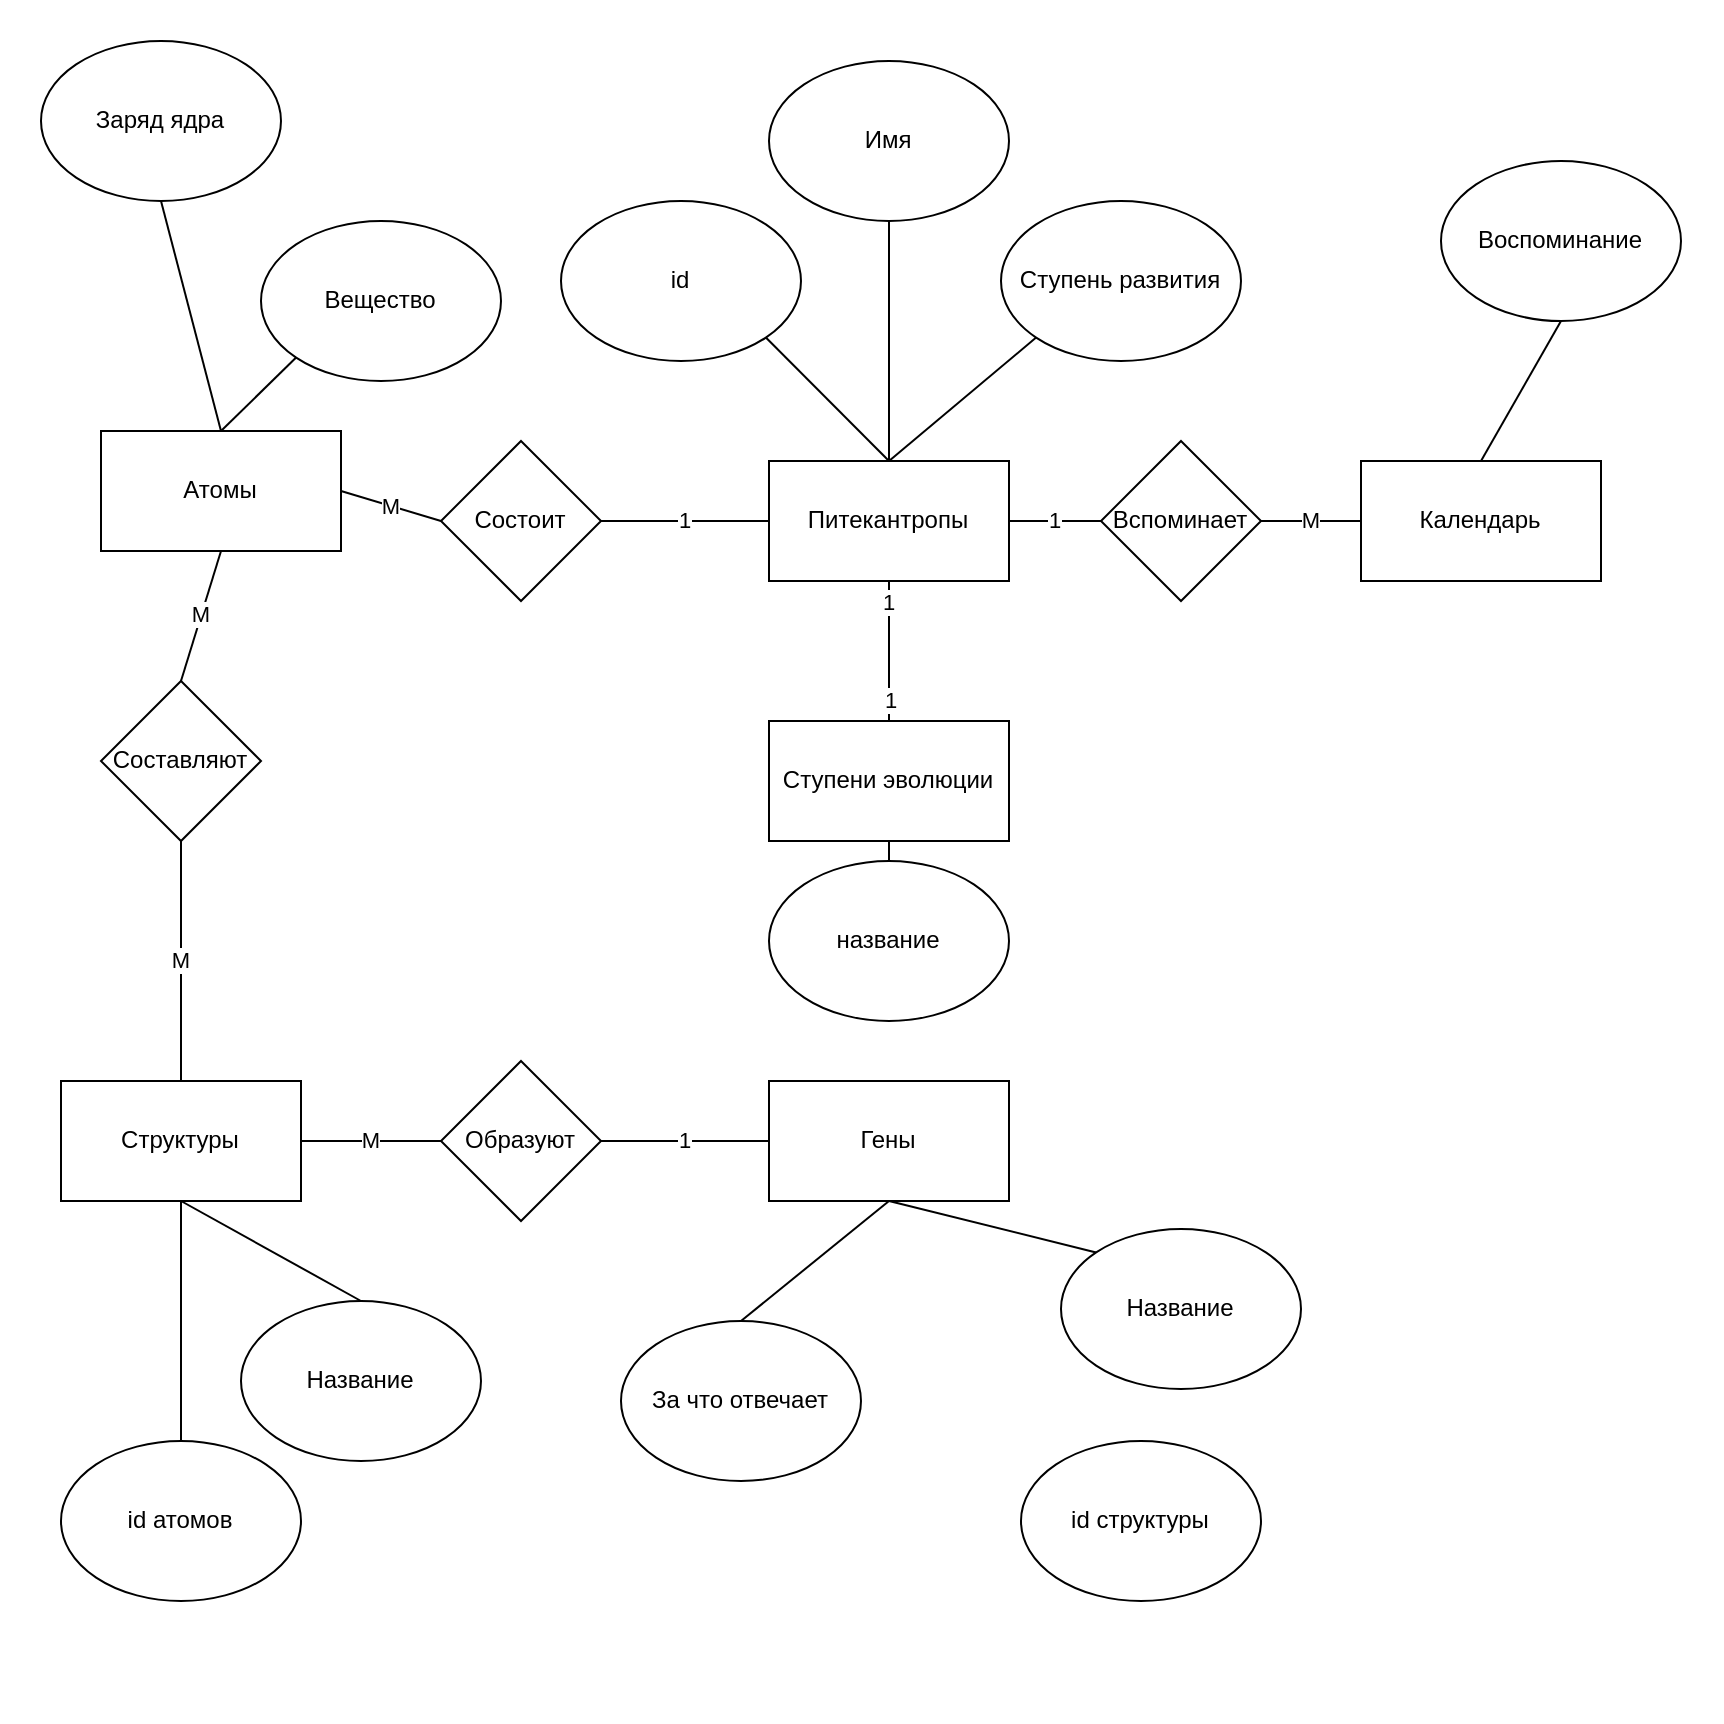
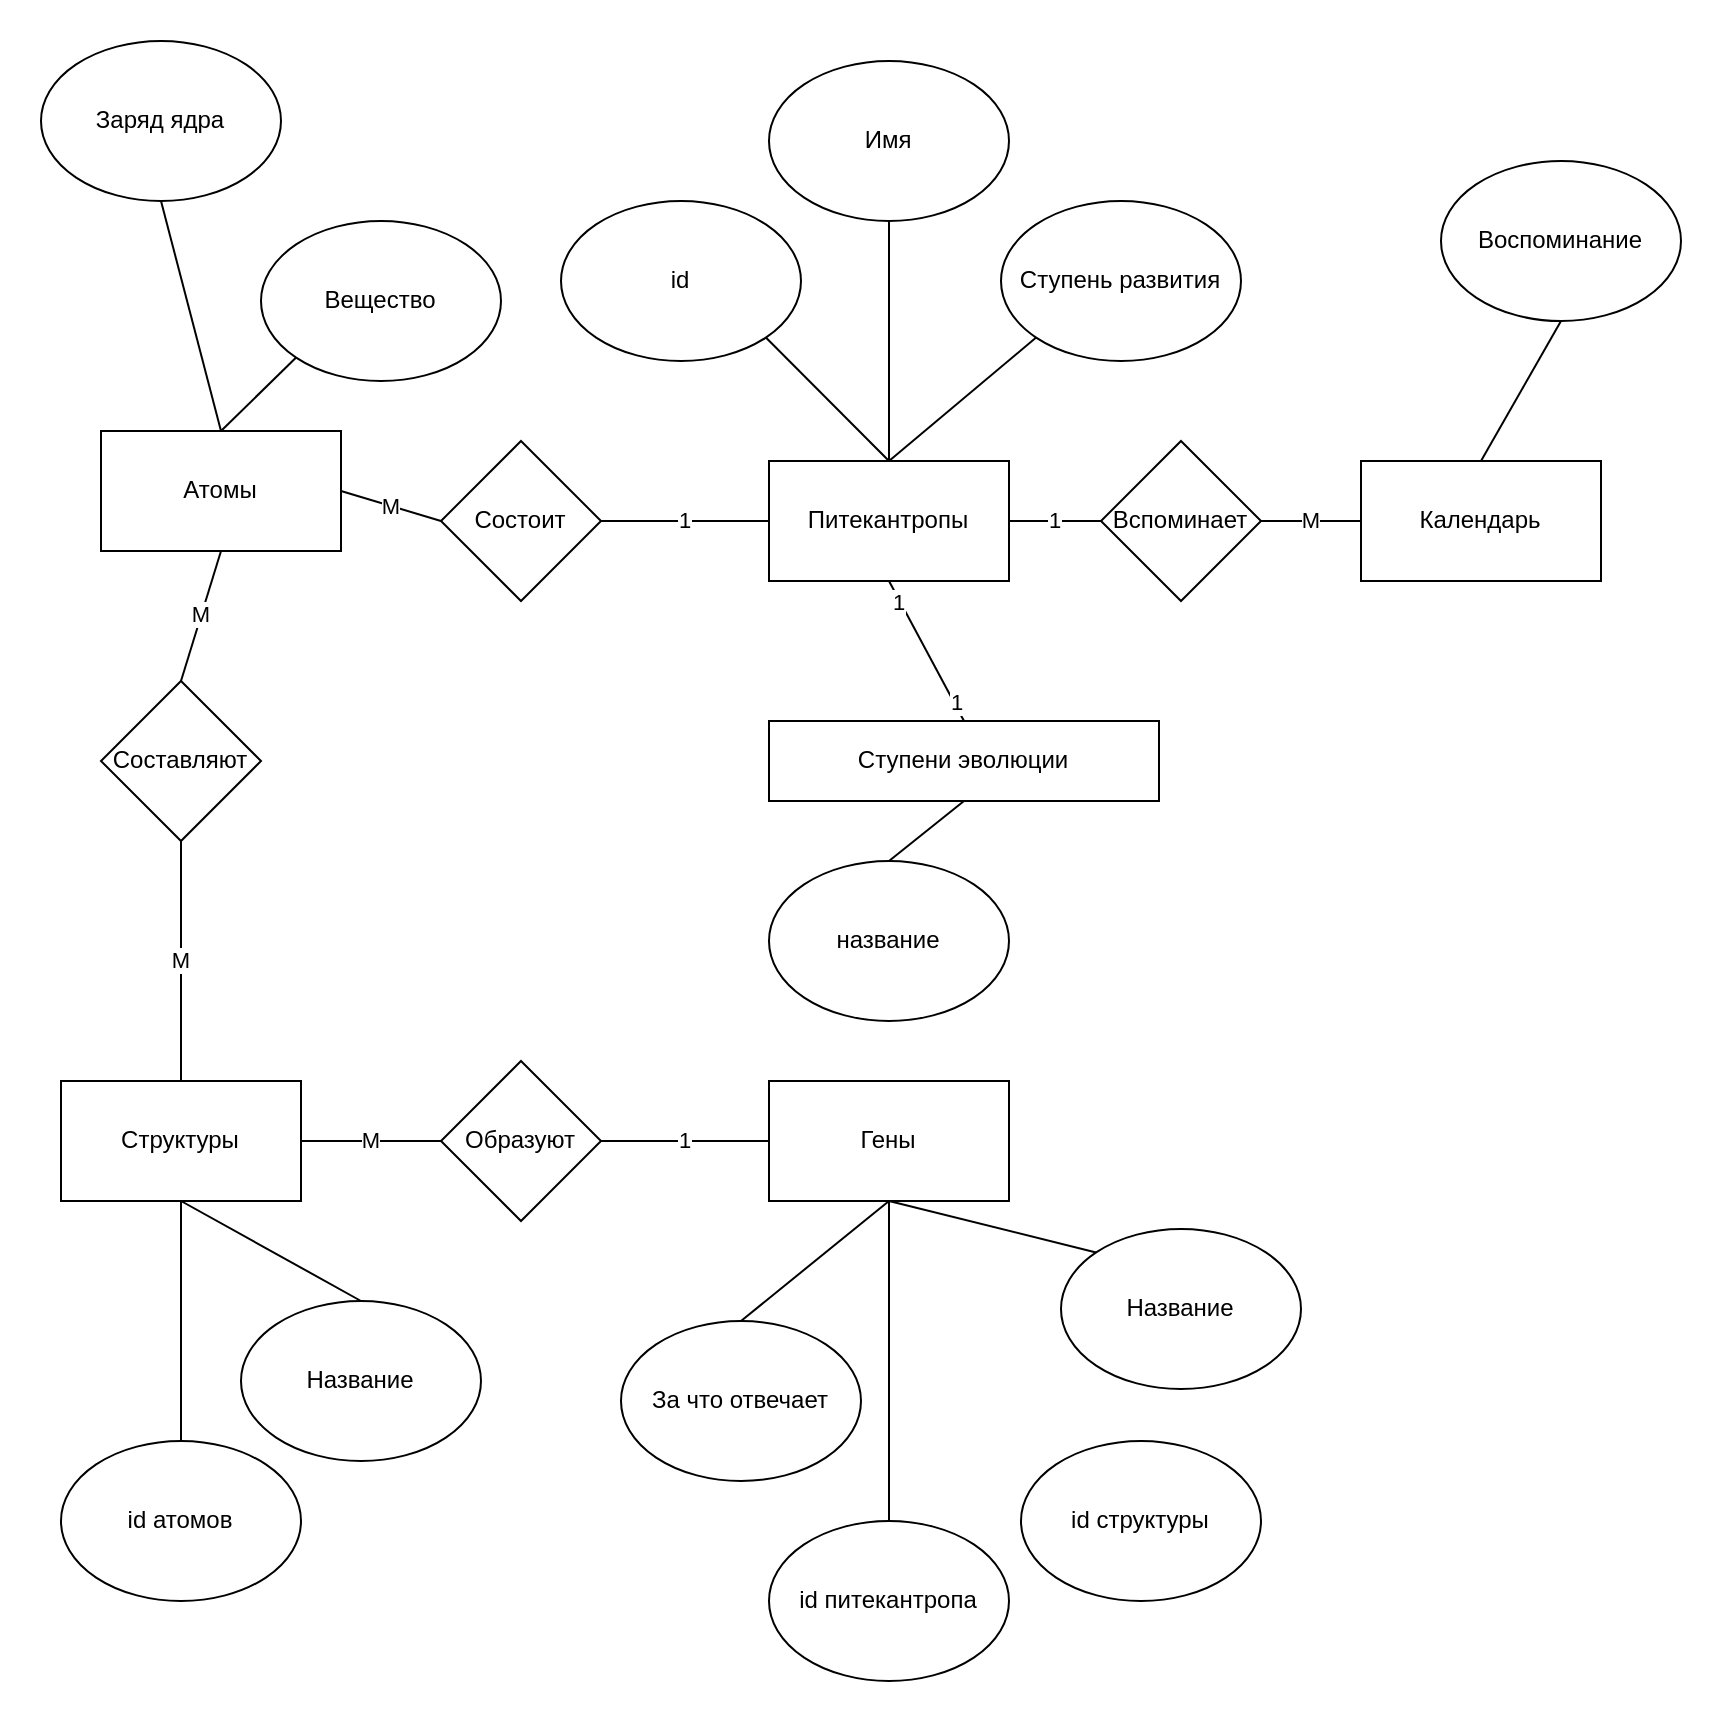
(889, 781) -> (964, 761)
none -> (889, 1363)
none -> (889, 1601)
